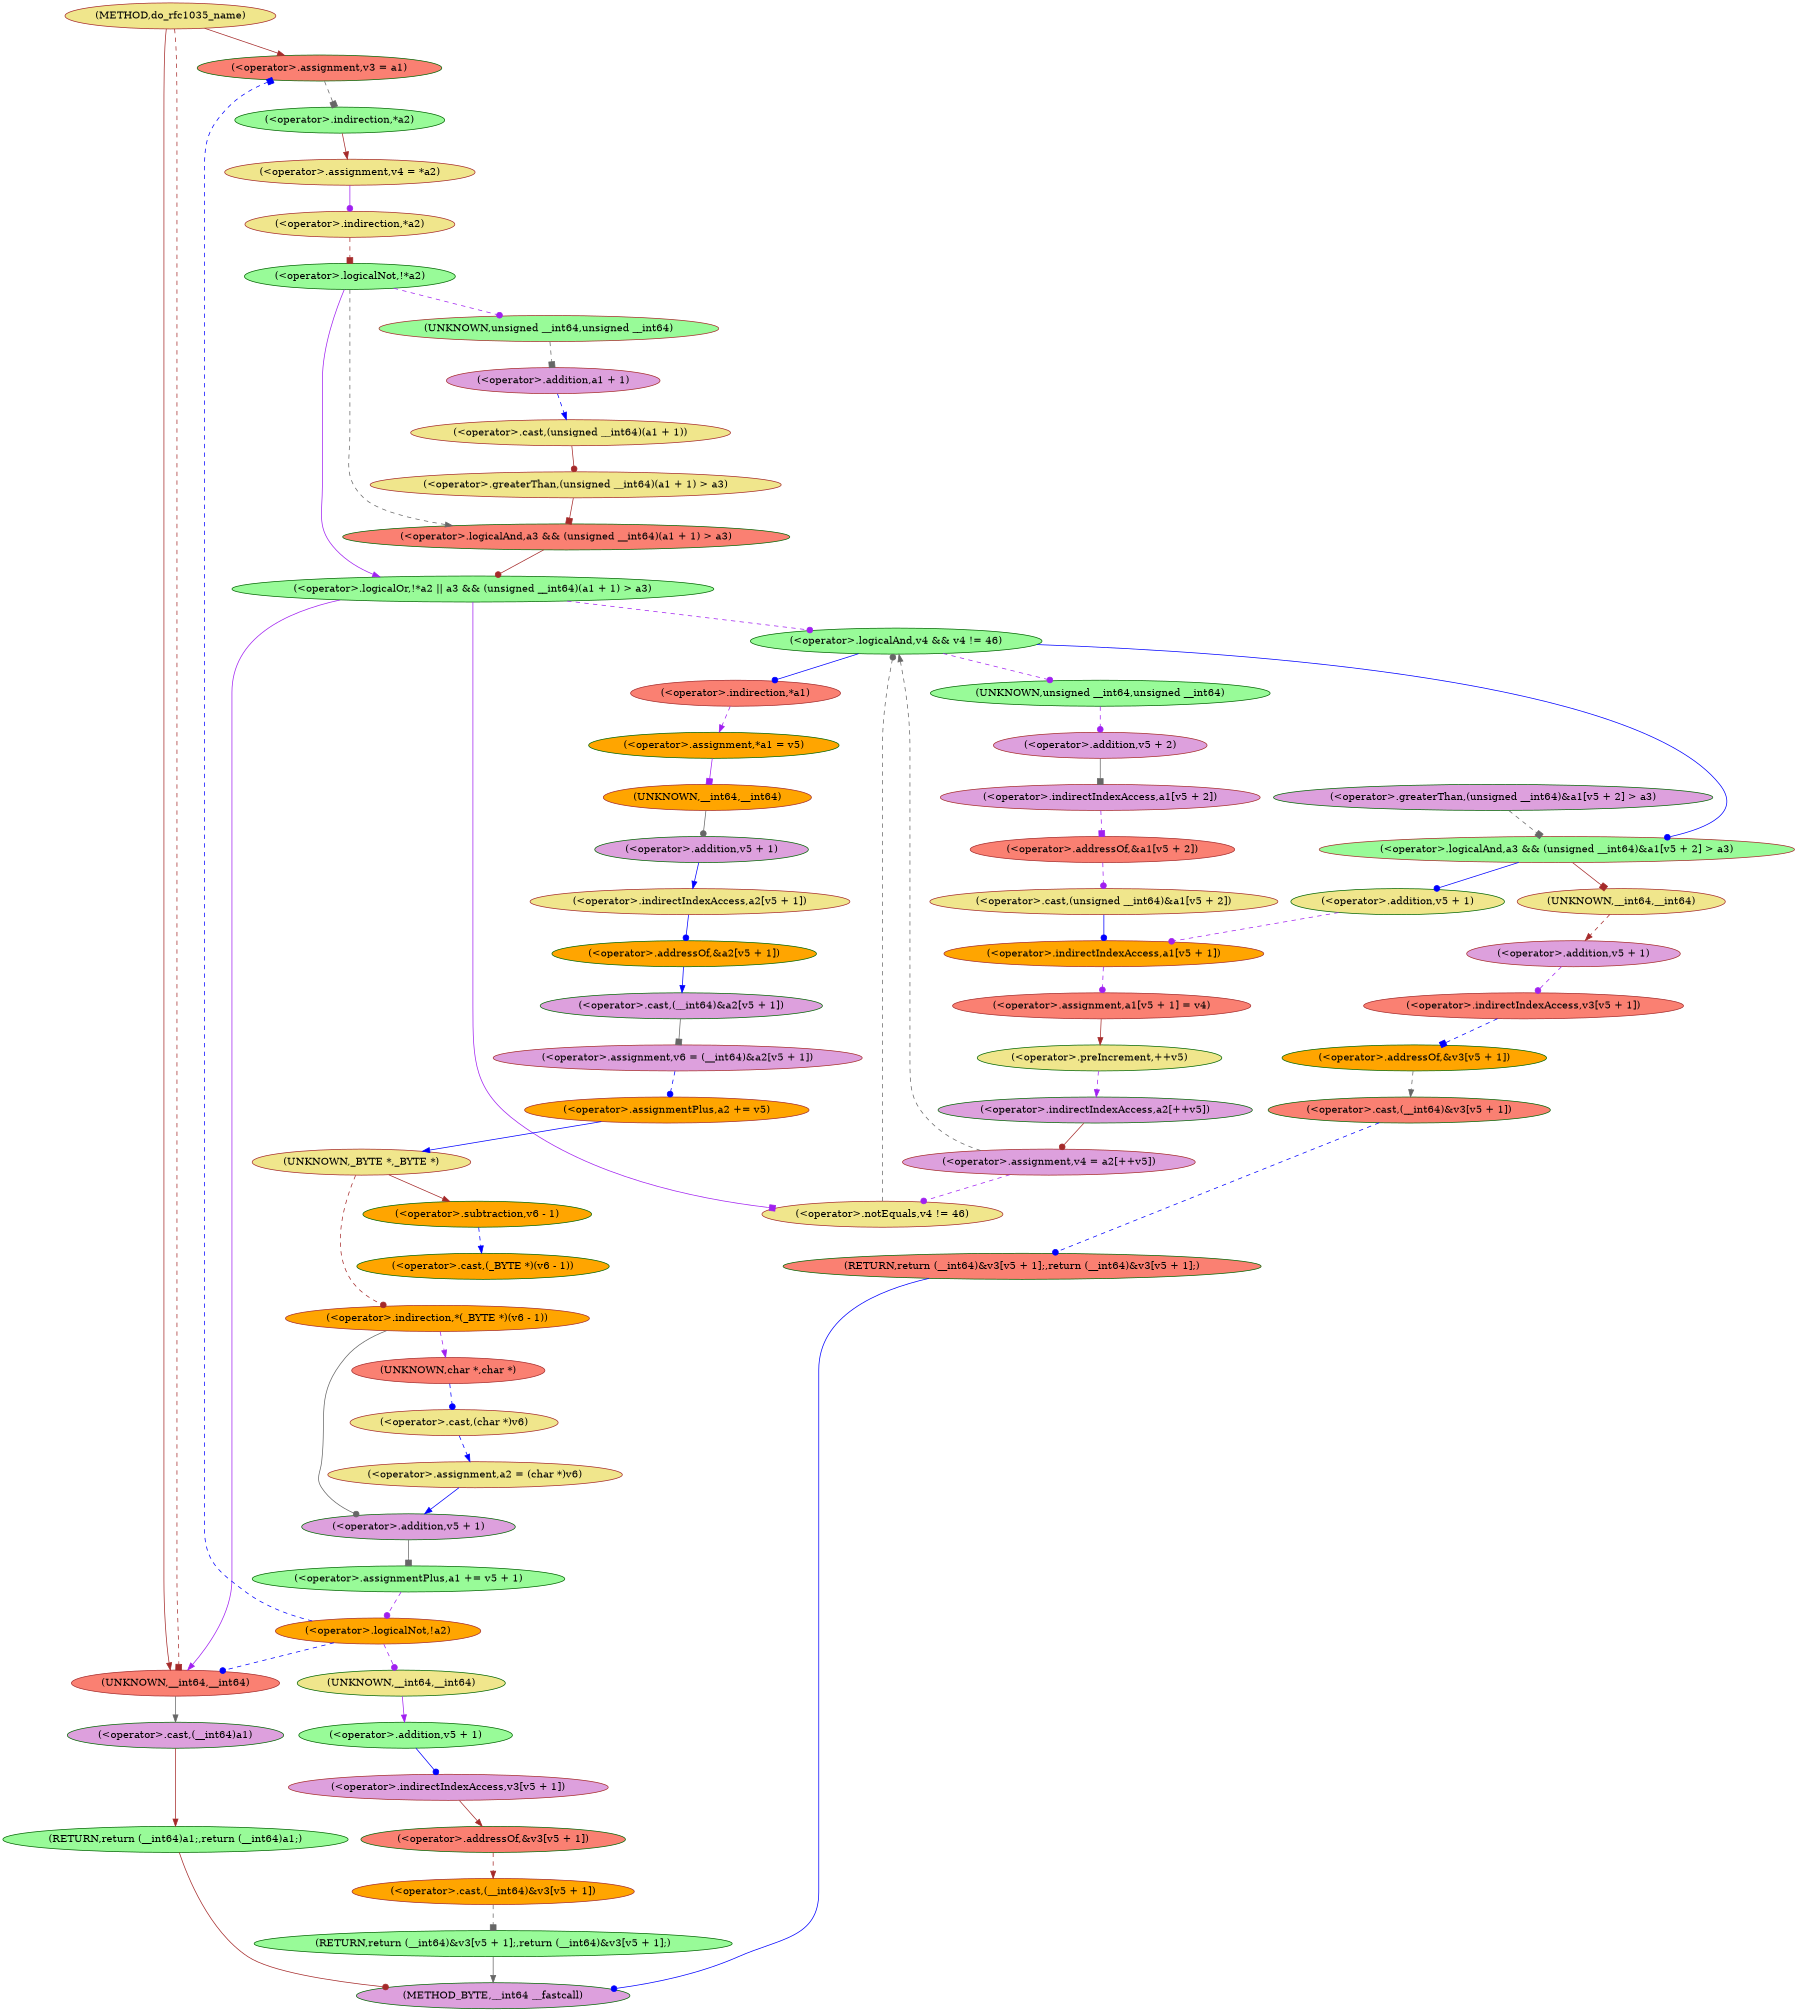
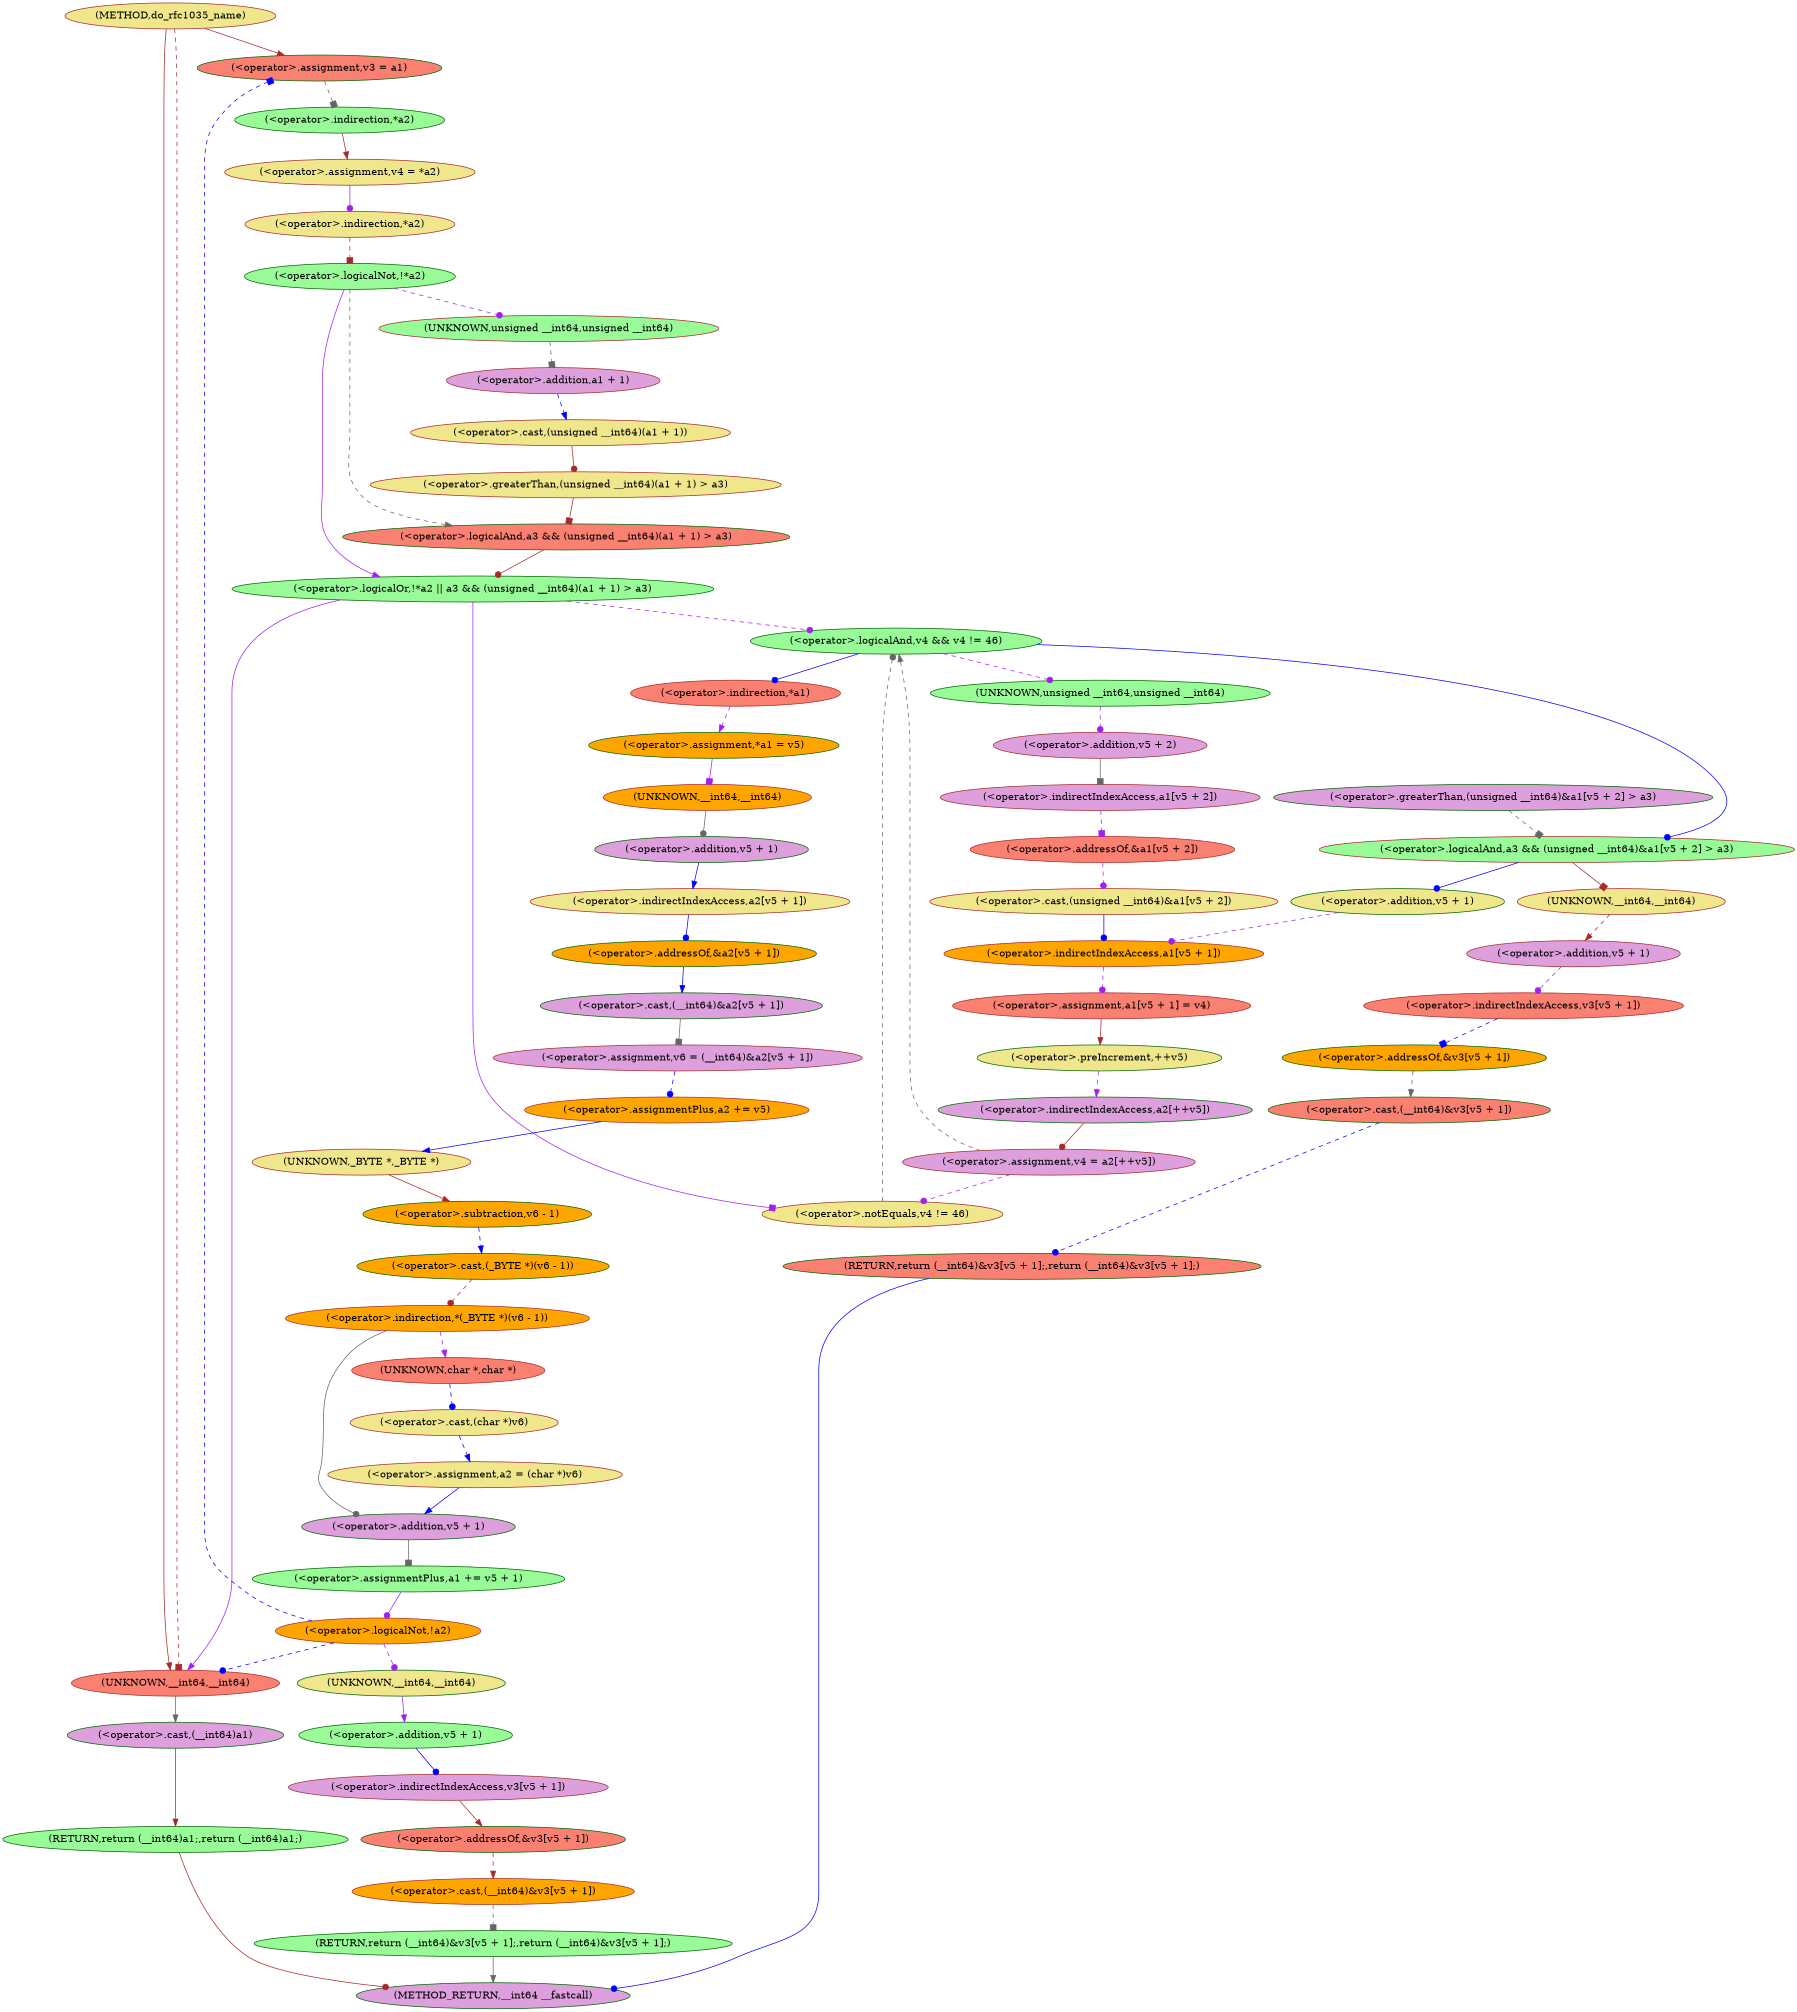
(341, 1247) -> (462, 1290)
(395, 1603) -> (395, 1603)
(493, 1996) -> (493, 1996)
